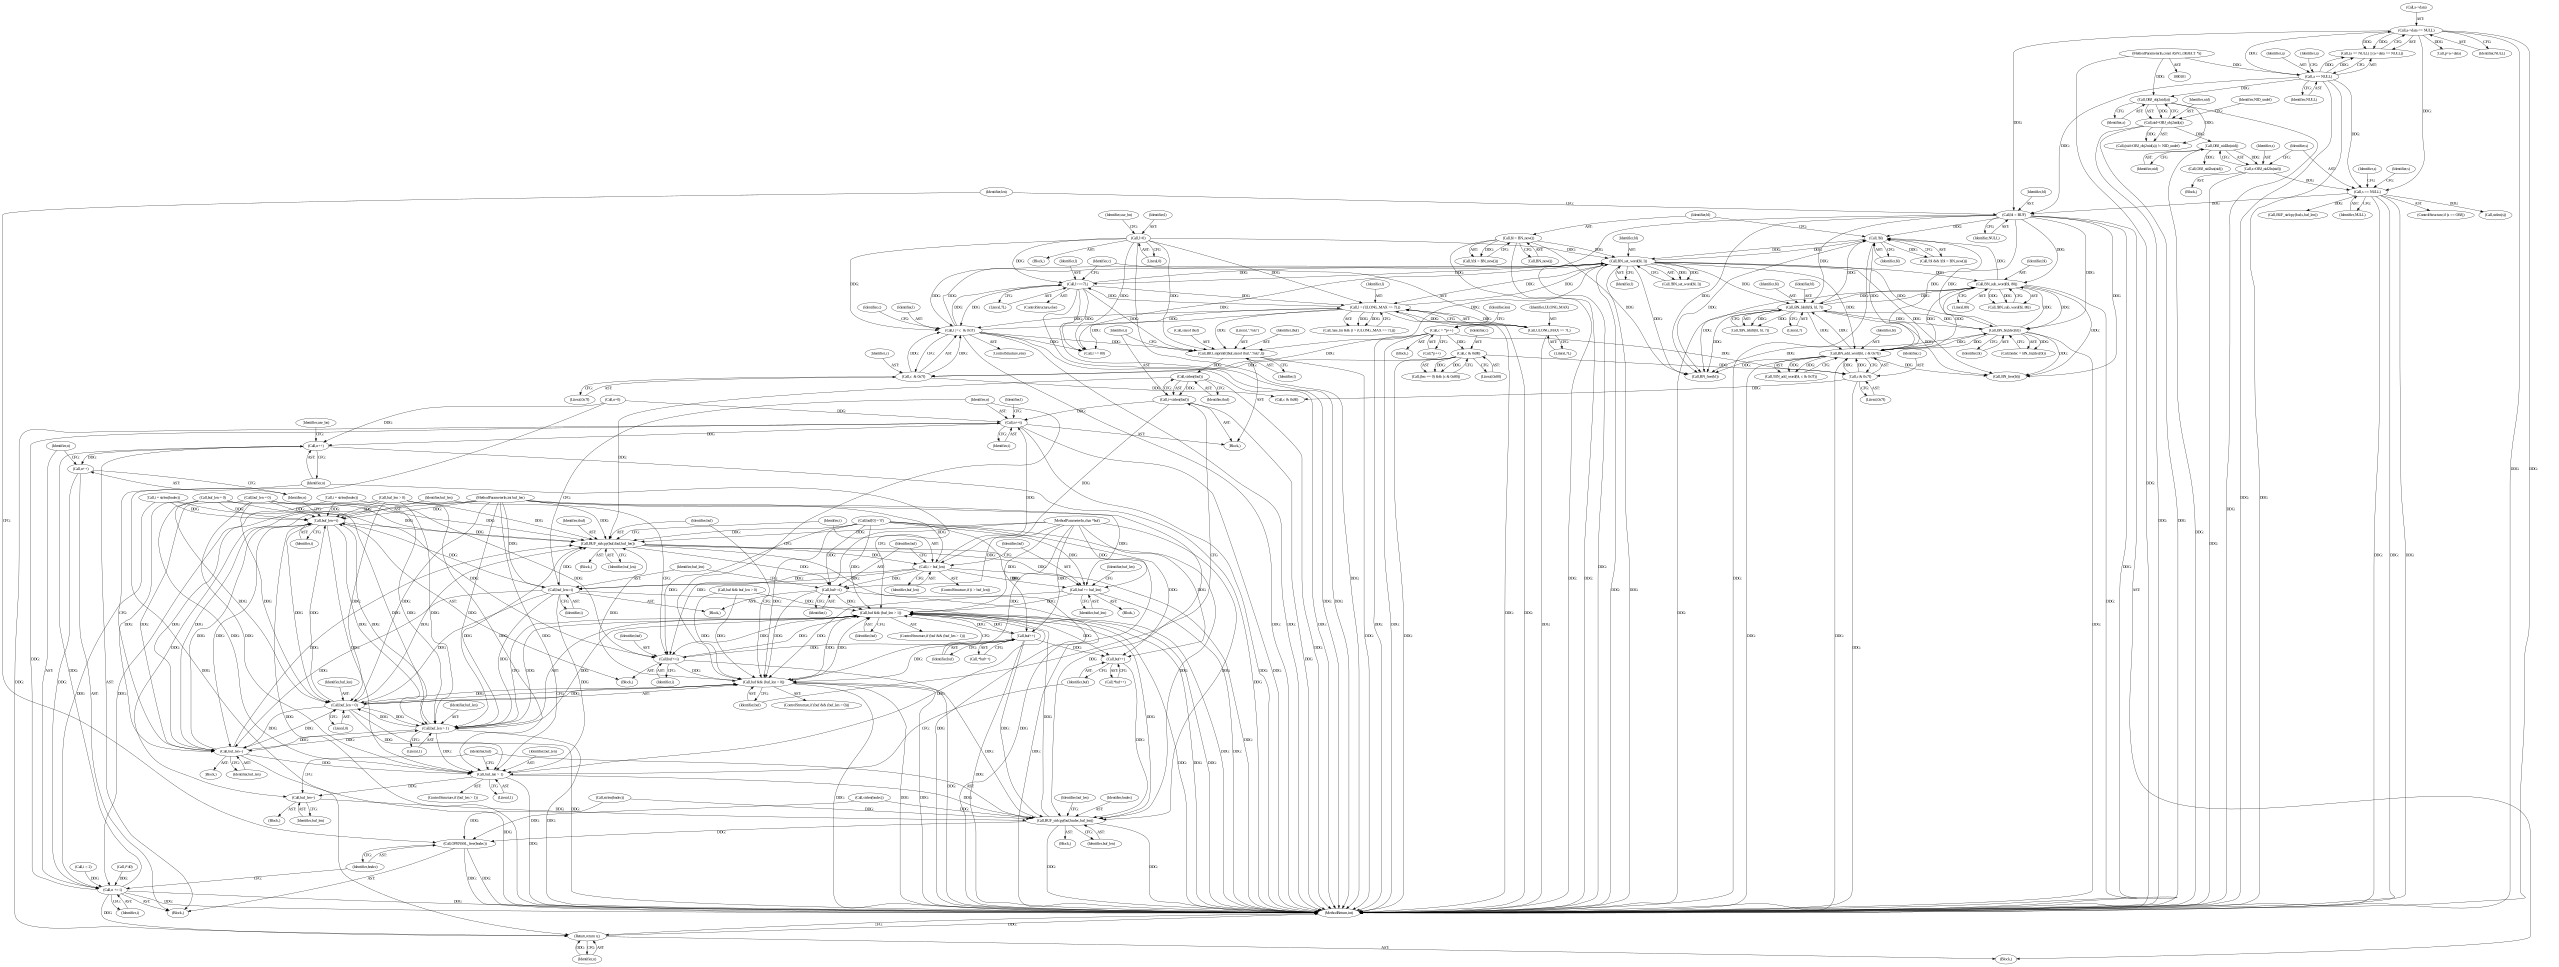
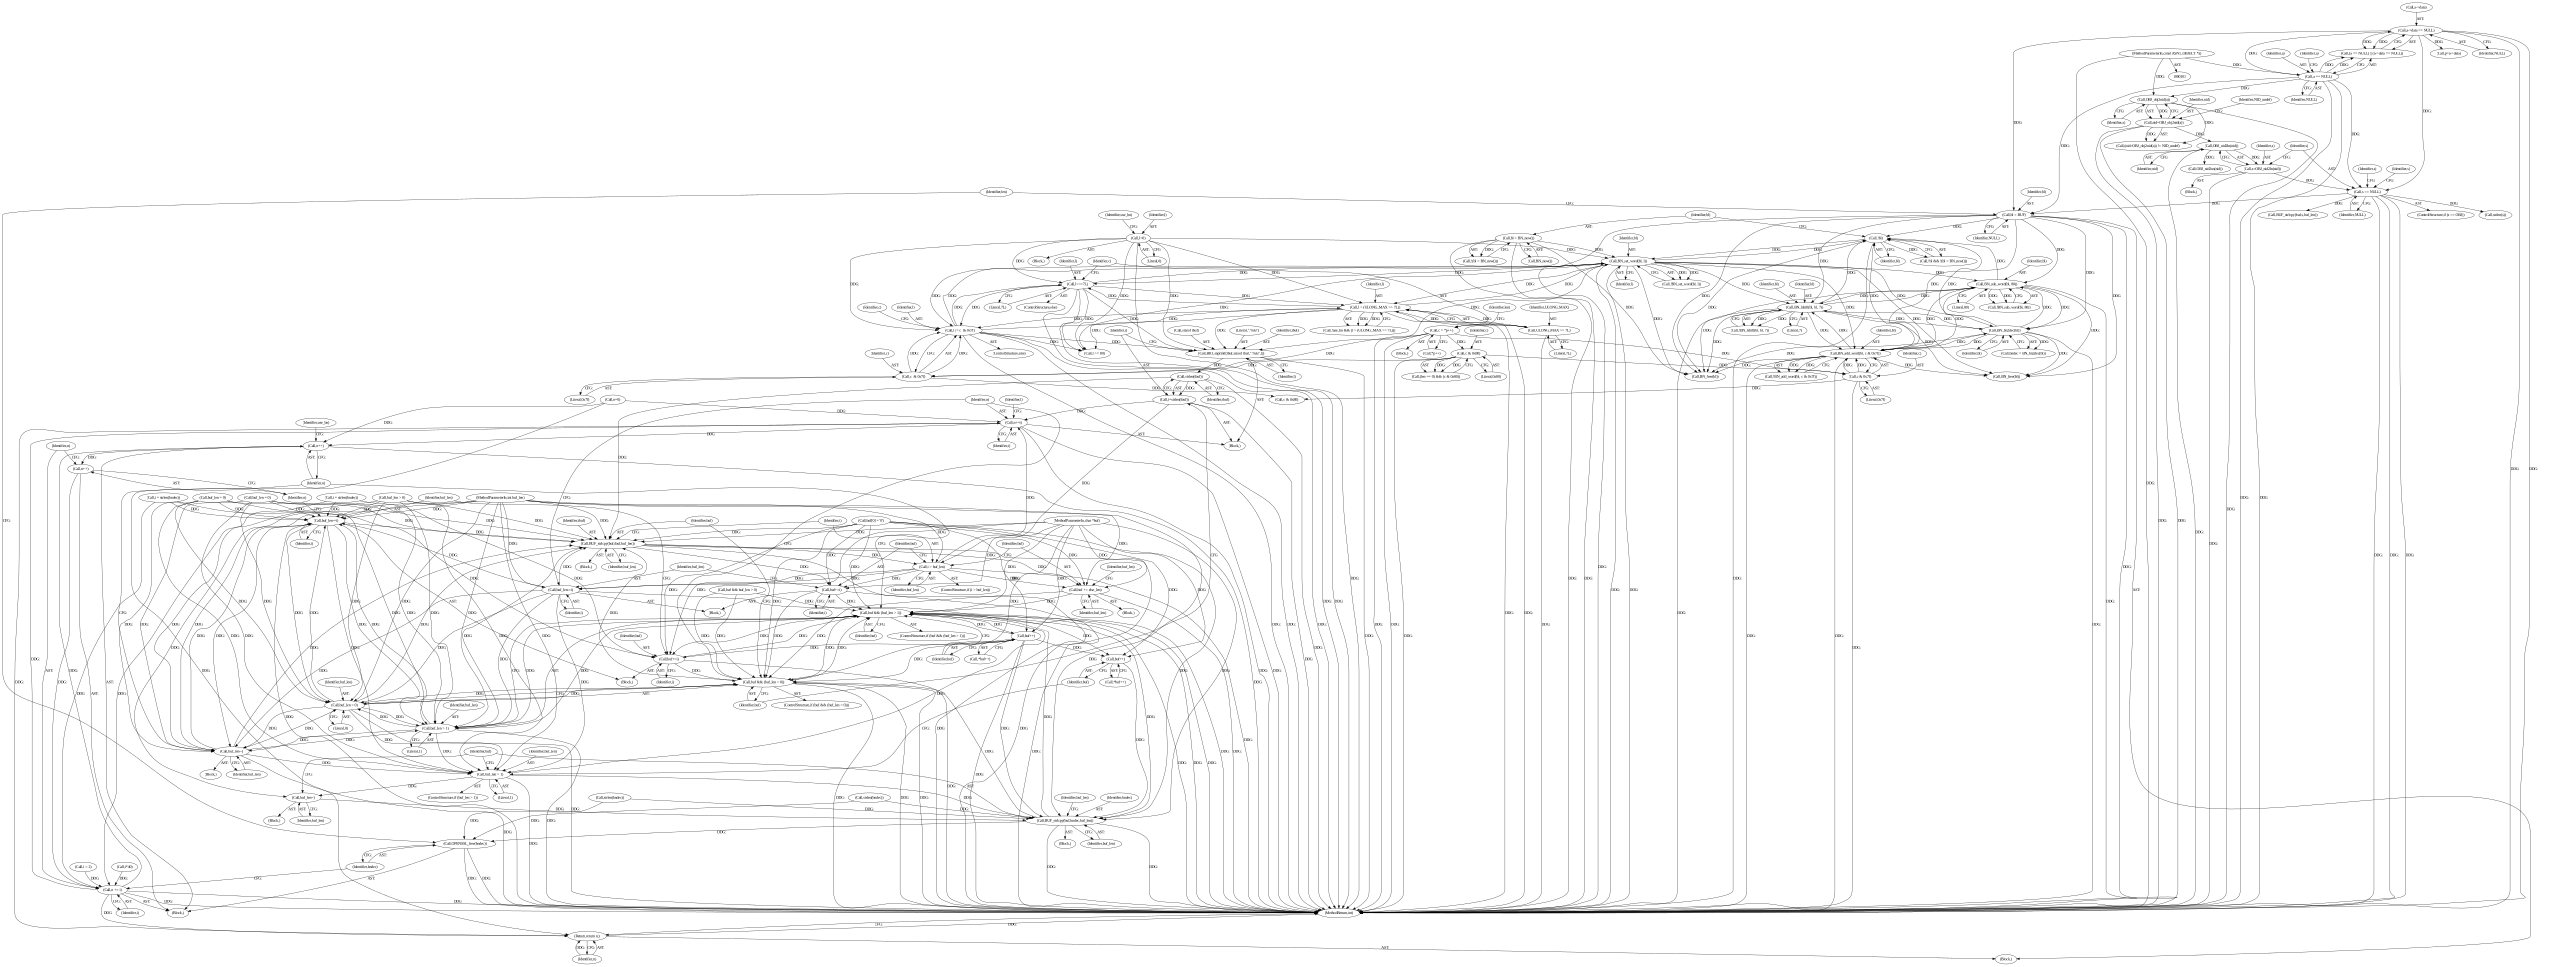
(1086, 590) -> (1086, 590)
